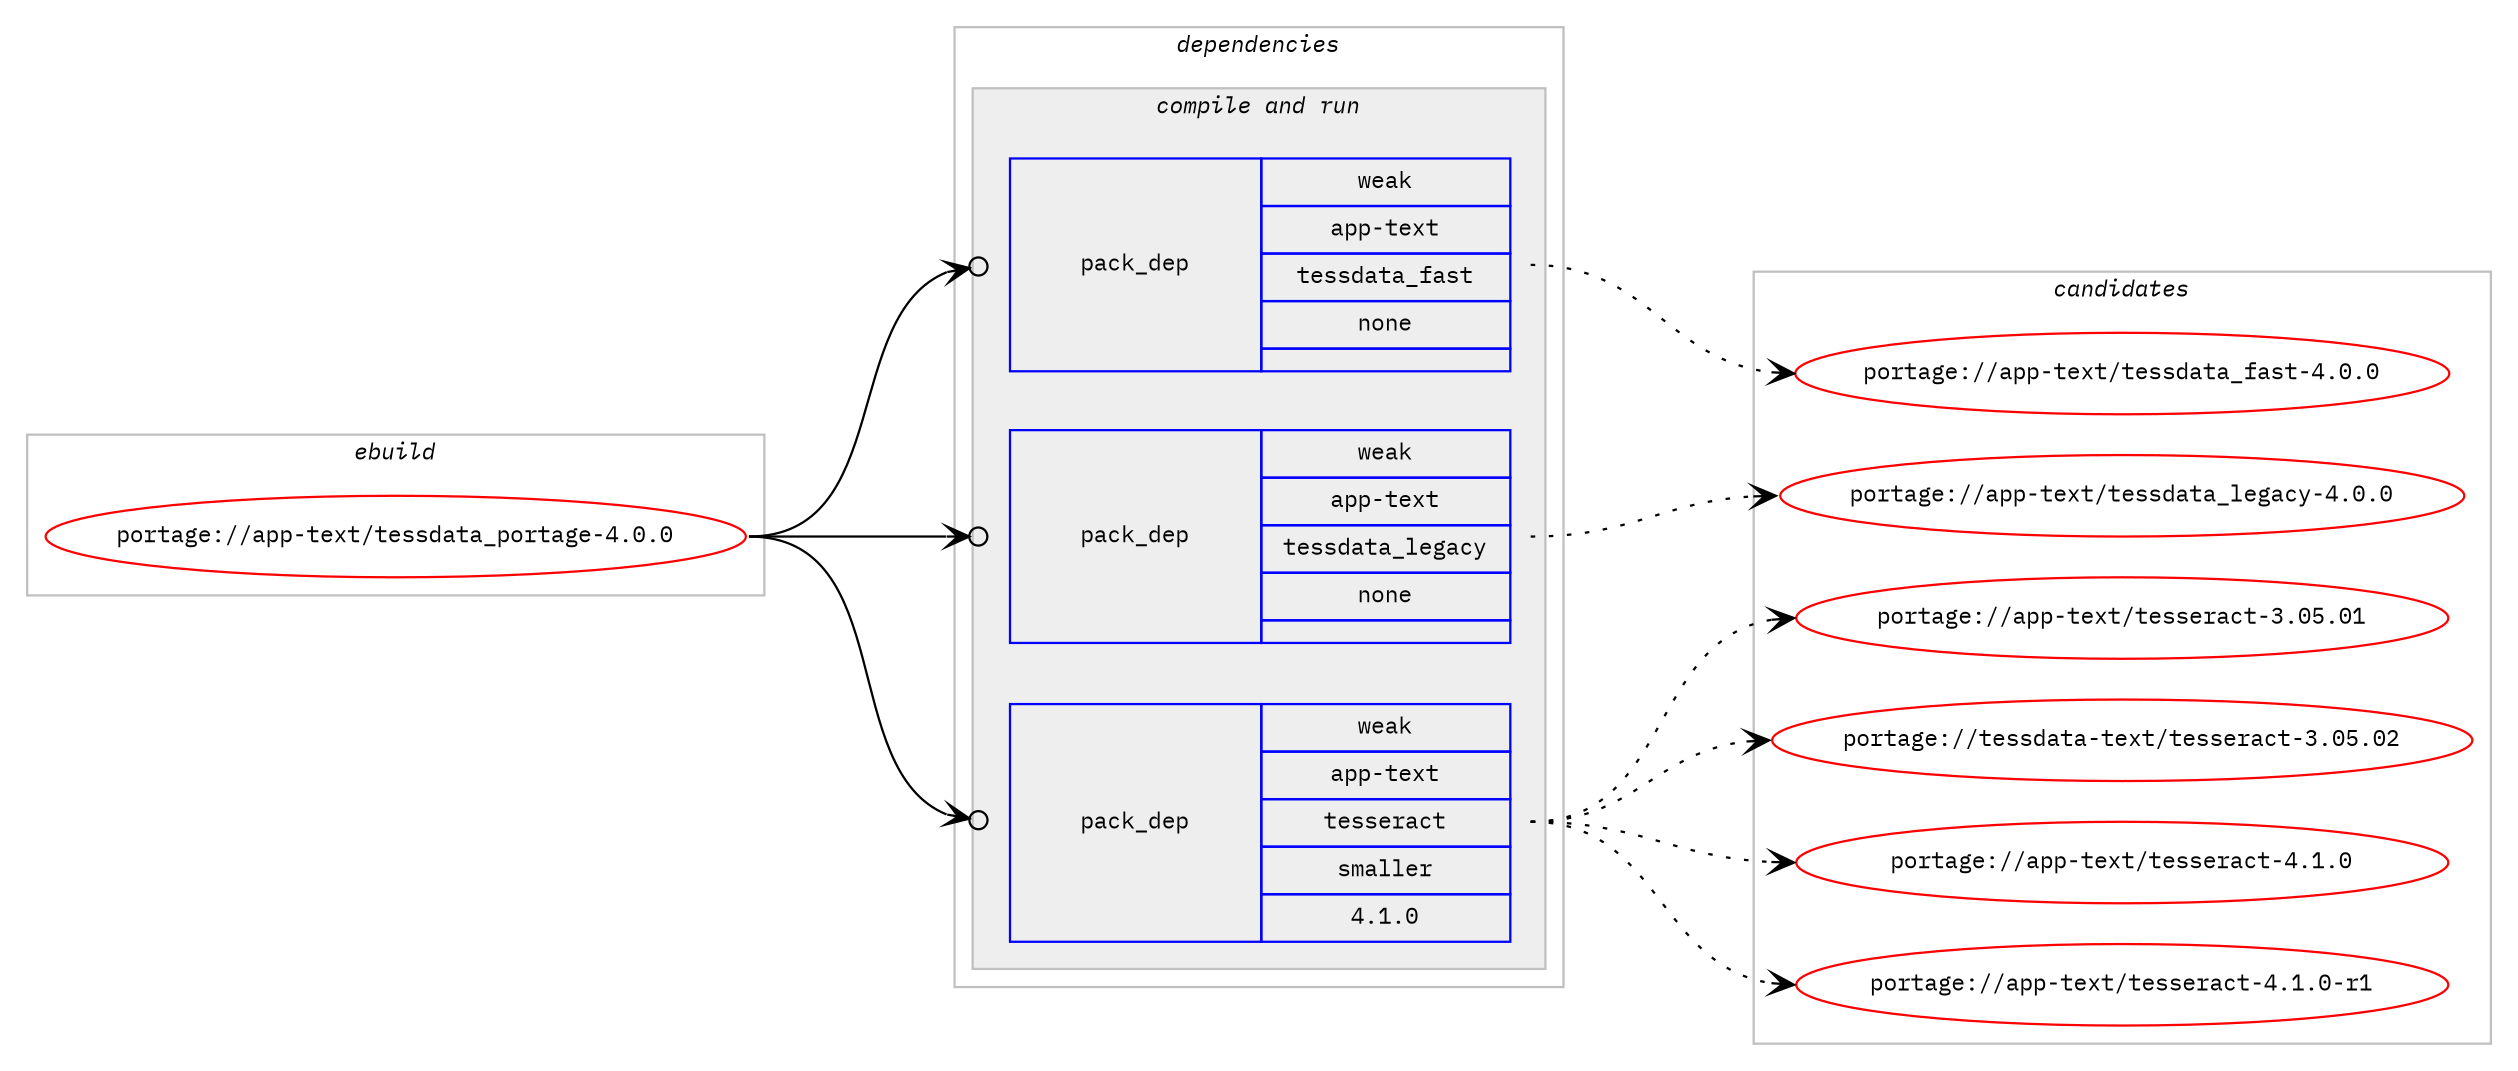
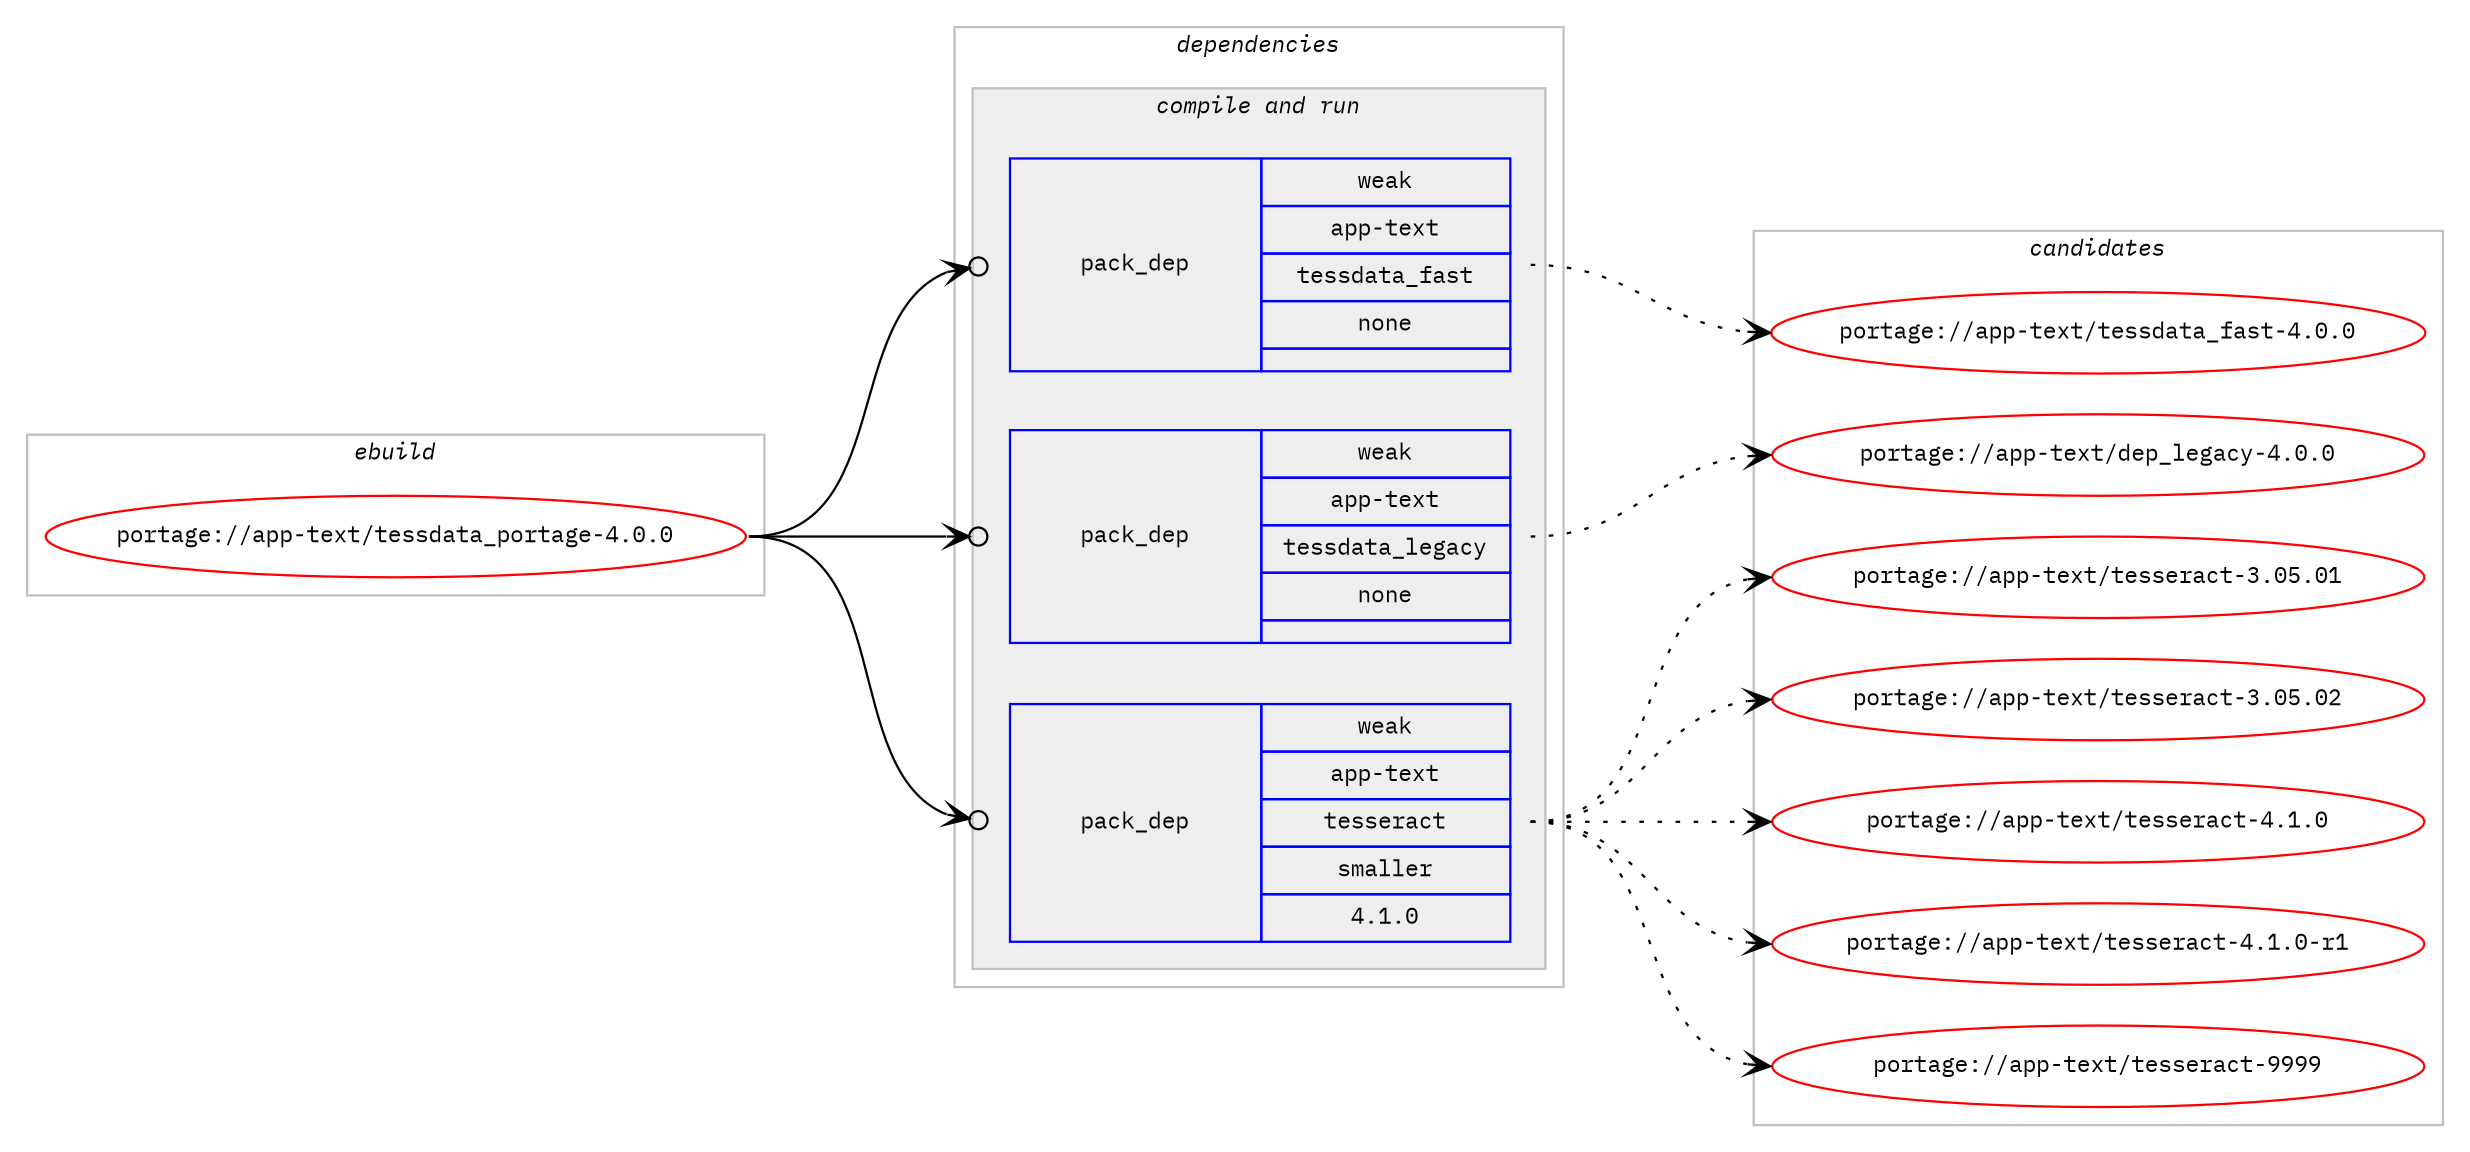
(2122, 496) -> (2098, 455)
(2122, 740) -> (2098, 700)
none -> (2098, 1066)
